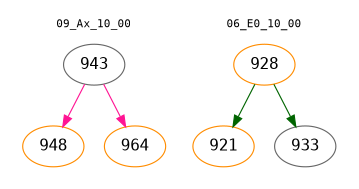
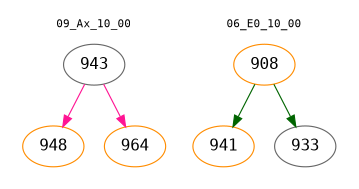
(264, 65) -> (264, 65)
(224, 146) -> (224, 146)
